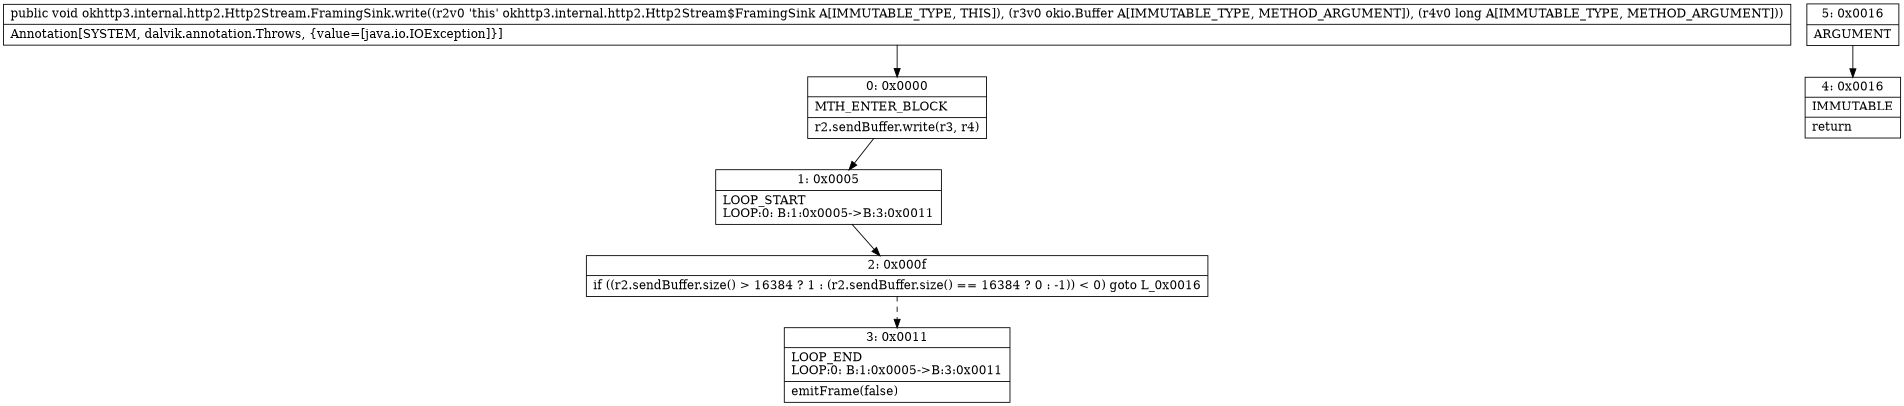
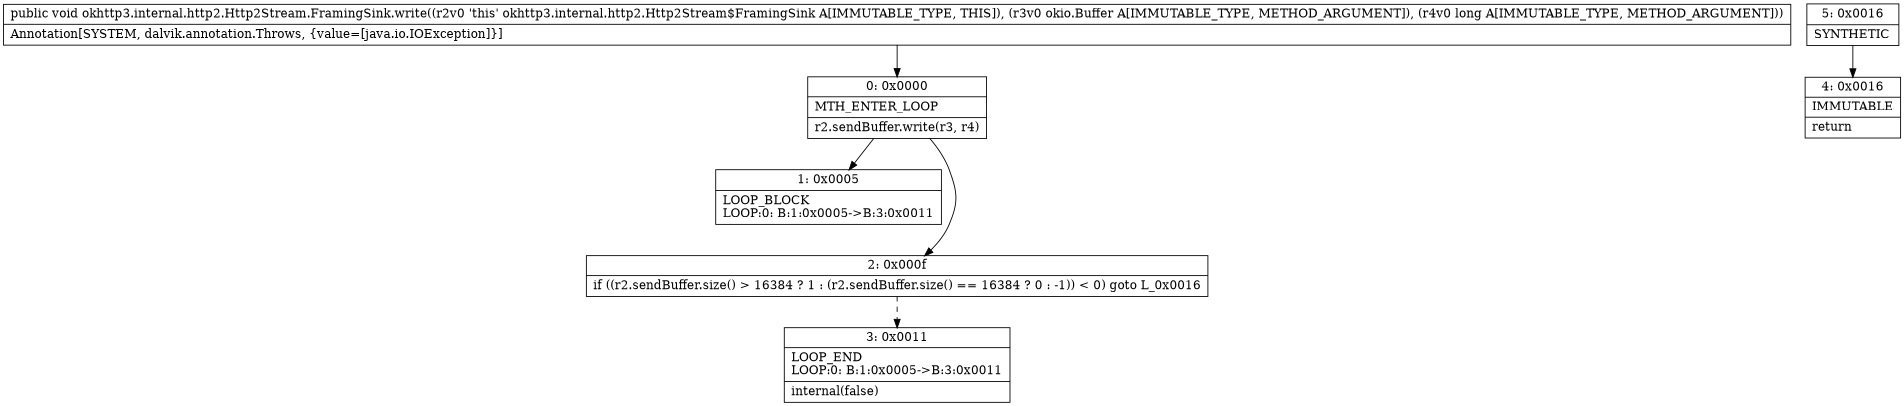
(1853, 35) -> (1852, 35)
(882, 107) -> (877, 107)
(764, 201) -> (766, 201)
(863, 237) -> (956, 194)
(845, 391) -> (835, 391)
